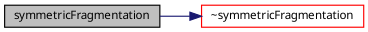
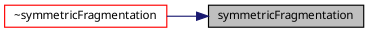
(175, 16) -> (182, 16)
